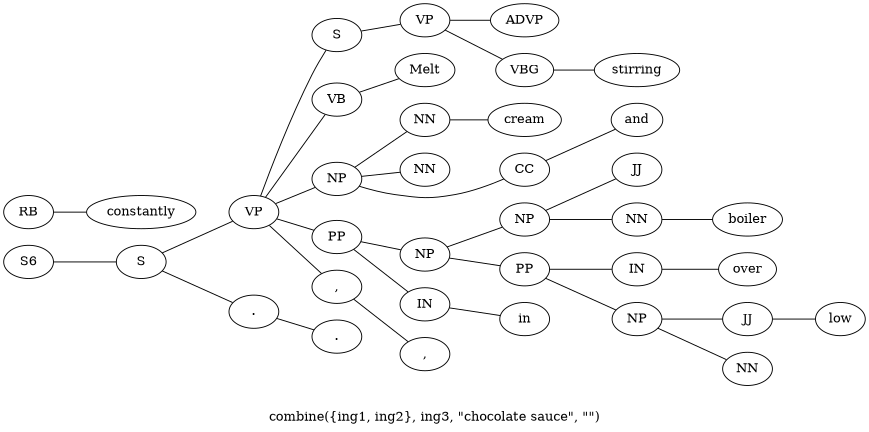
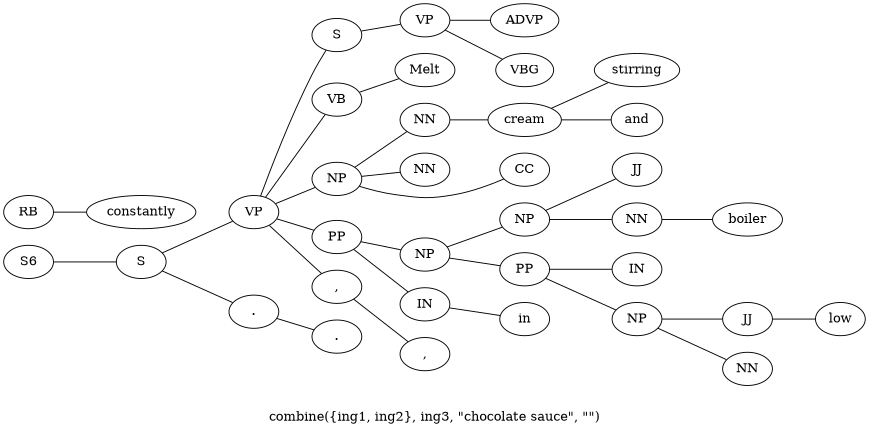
(574, 70) -> (580, 95)
(581, 145) -> (586, 120)
(748, 269) -> none
